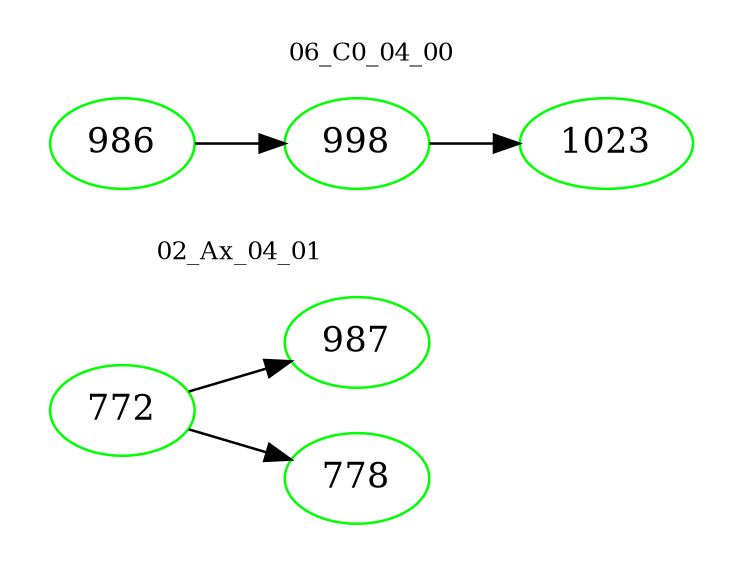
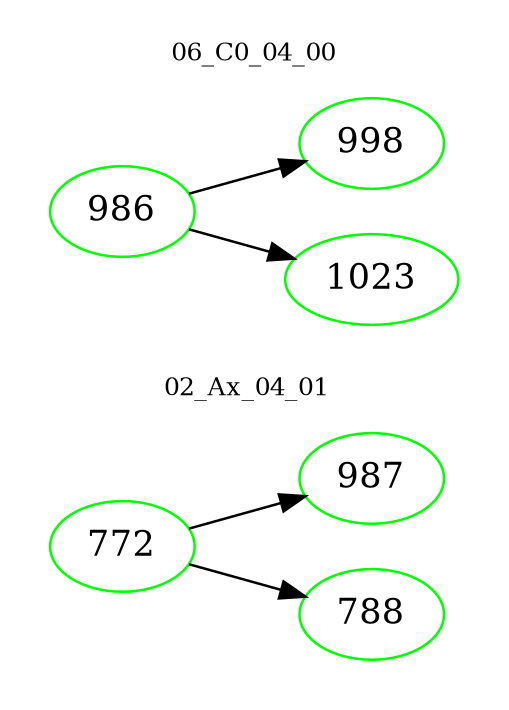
(462, 144) -> (229, 241)
(357, 478) -> (372, 614)
